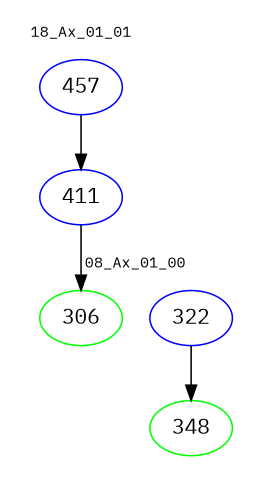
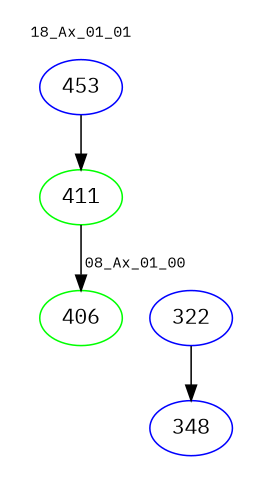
(81, 87) -> (81, 87)
(81, 197) -> (81, 197)
(81, 318) -> (81, 318)
(191, 428) -> (191, 428)
